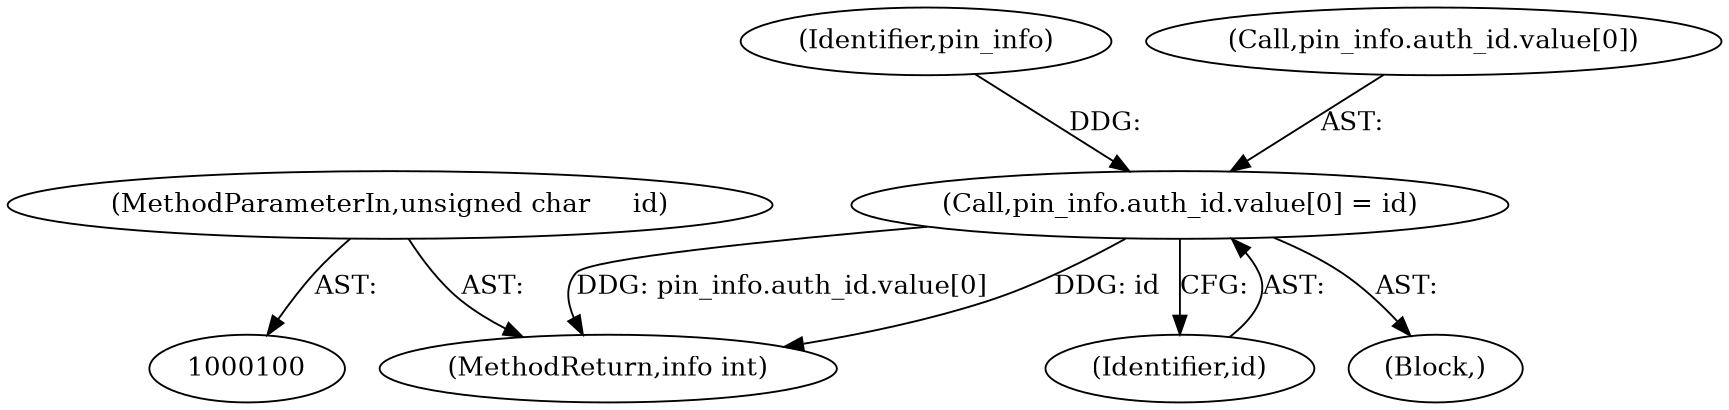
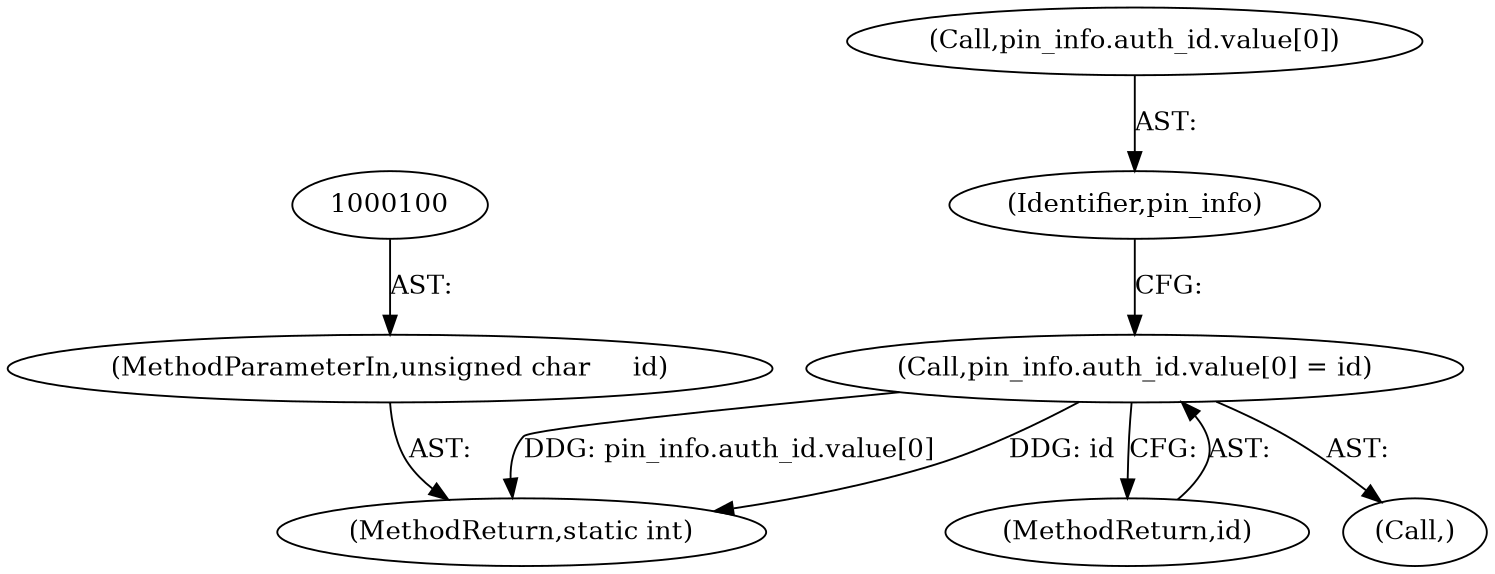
(1315, 118) -> (1135, 114)
(1109, 123) -> (1173, 287)
(312, 276) -> (390, 277)
(608, 369) -> (522, 532)
(1180, 369) -> (1127, 532)
(1436, 369) -> (1415, 532)
